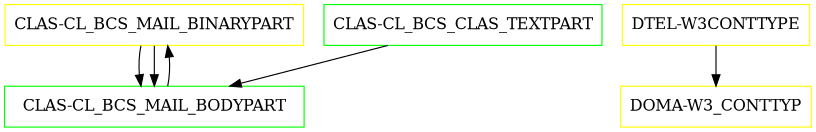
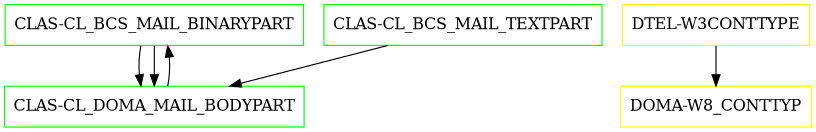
(154, 25) -> (154, 25)
(463, 25) -> (463, 25)
(154, 107) -> (154, 107)
(716, 107) -> (716, 107)
